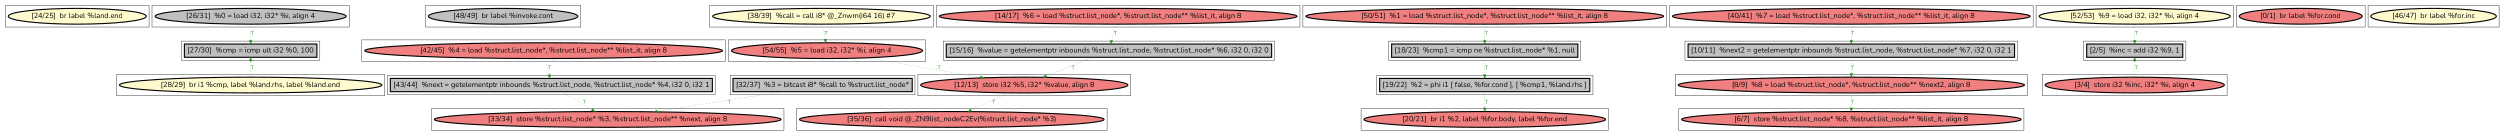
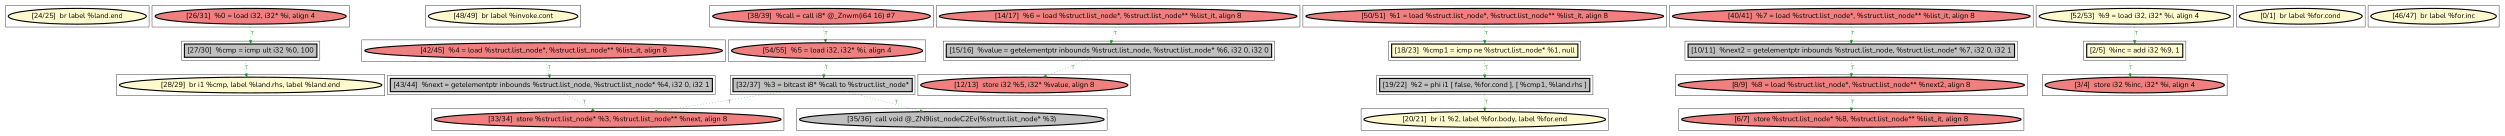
(251, 16) -> (251, 16)
(503, 16) -> (503, 16)
(822, 16) -> (822, 16)
(2301, 16) -> (2301, 16)
(1485, 51) -> (1485, 51)
(2135, 51) -> (2135, 51)
(924, 67) -> (825, 67)
(251, 69) -> (245, 65)
(2135, 69) -> (2129, 65)
(990, 101) -> (883, 101)
(952, 119) -> (952, 119)
(1485, 119) -> (1485, 119)
